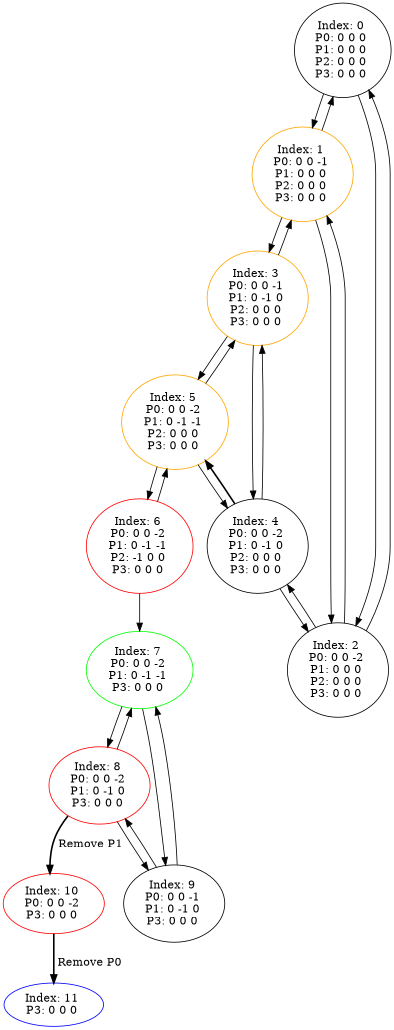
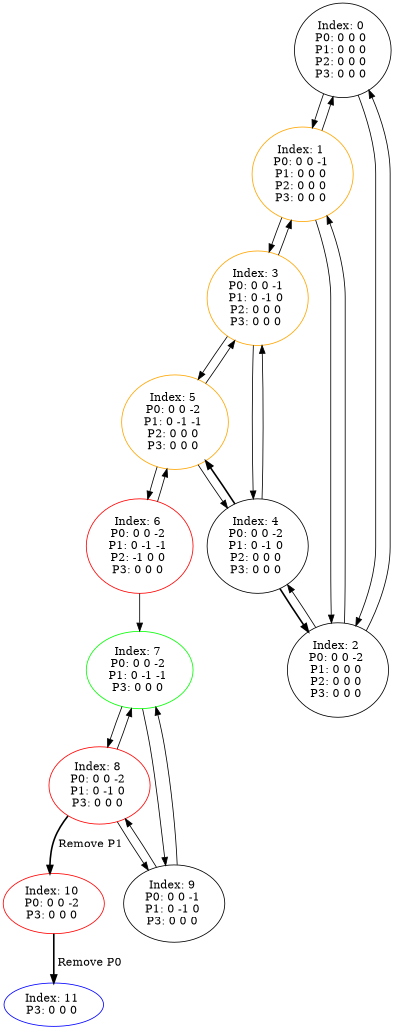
(292, 607) -> (292, 607)
